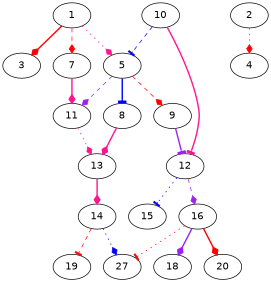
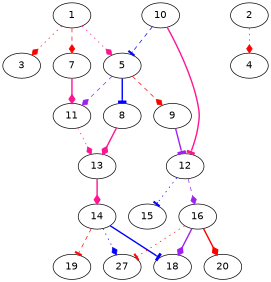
(50, 37) -> (50, 37)
none -> (133, 241)
